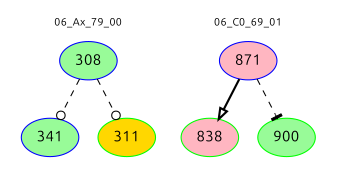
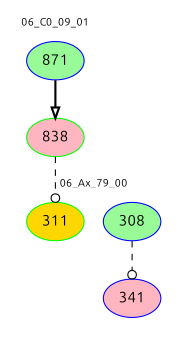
(248, 23) -> (55, 23)
(248, 61) -> (55, 61)
(106, 95) -> (55, 181)
(50, 137) -> (132, 298)
(287, 137) -> none
